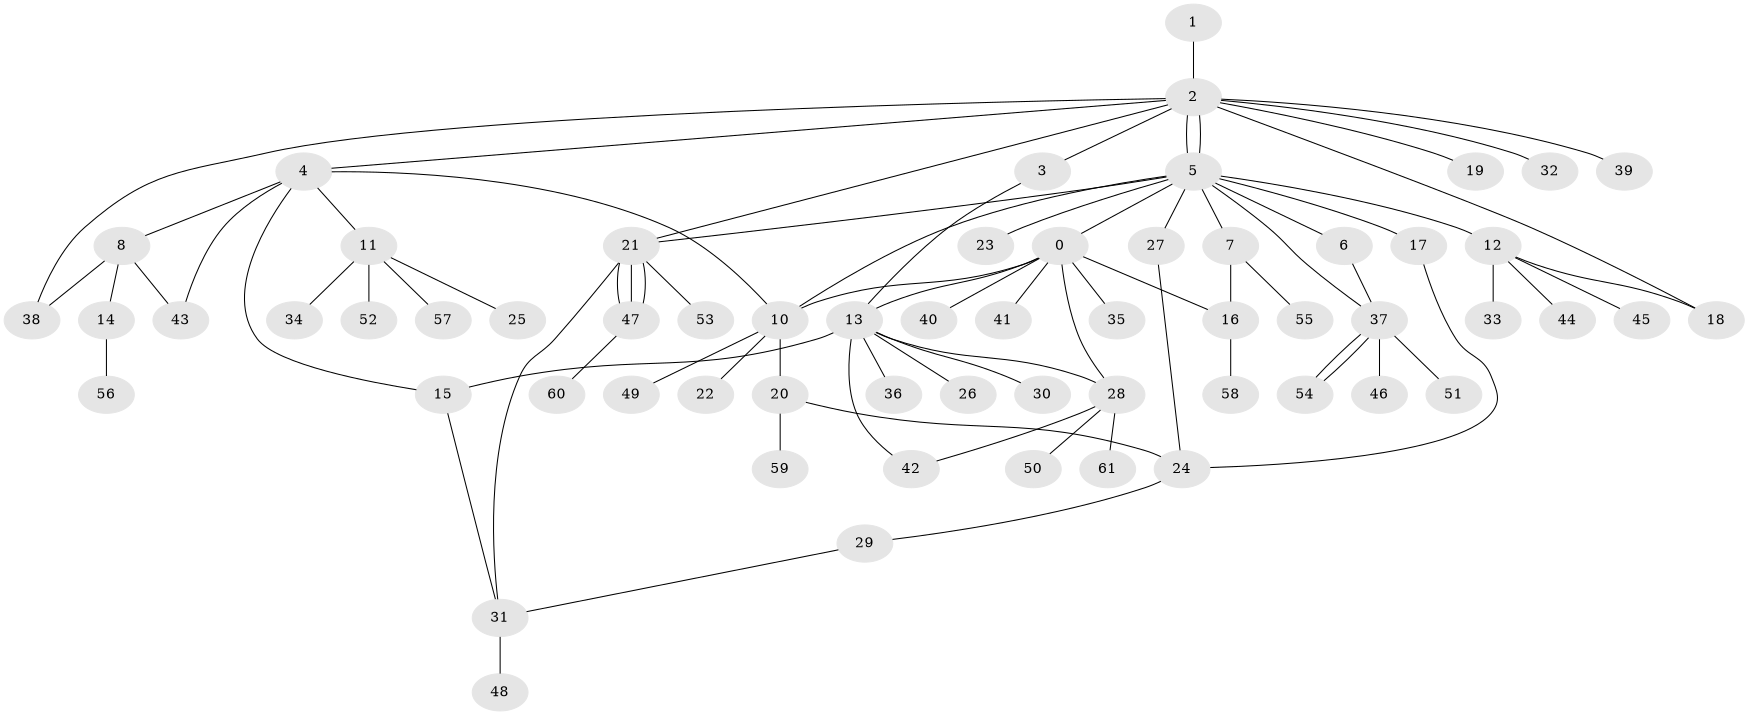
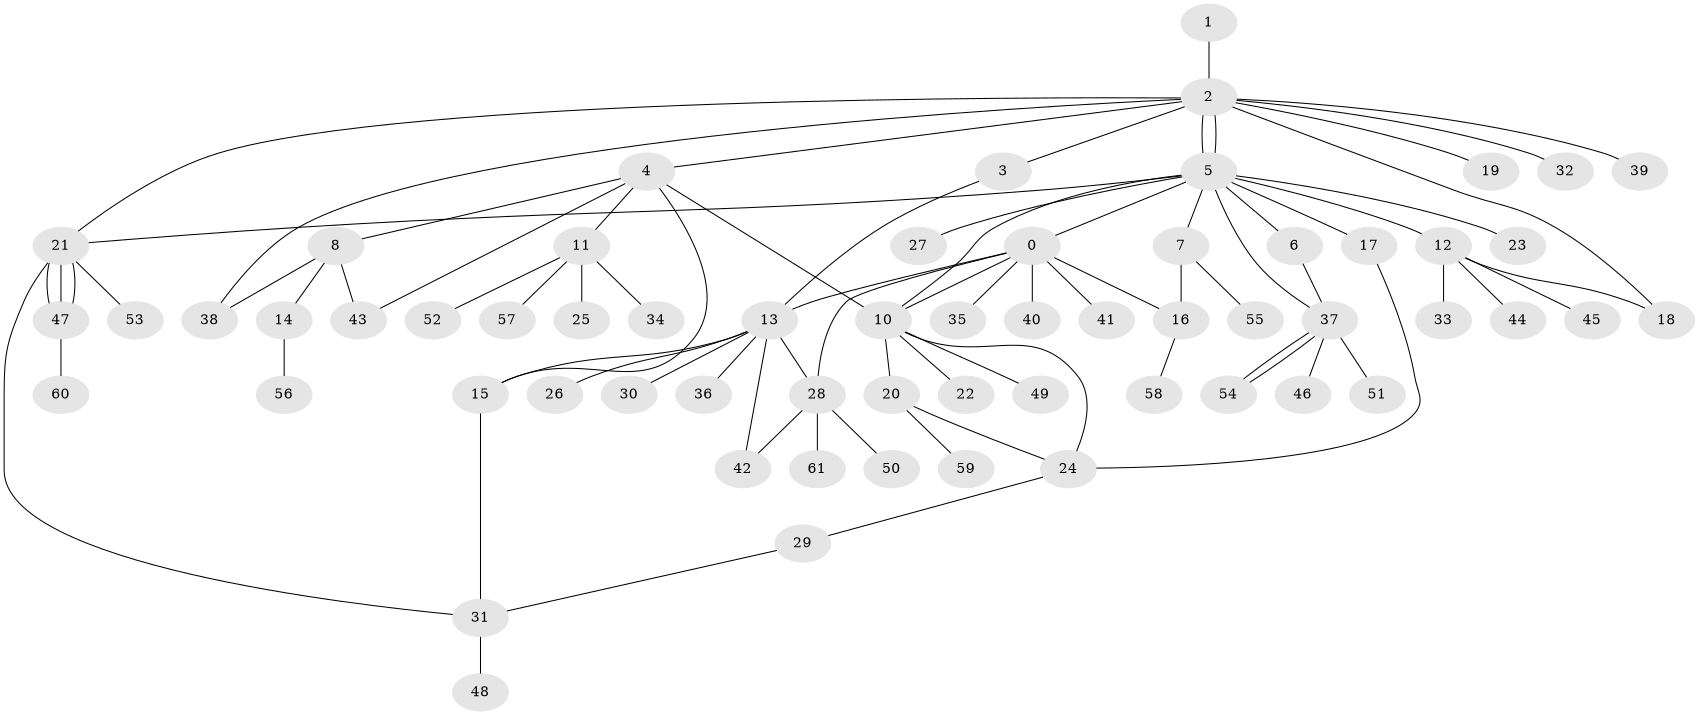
(1169, 357) -> (1034, 348)
